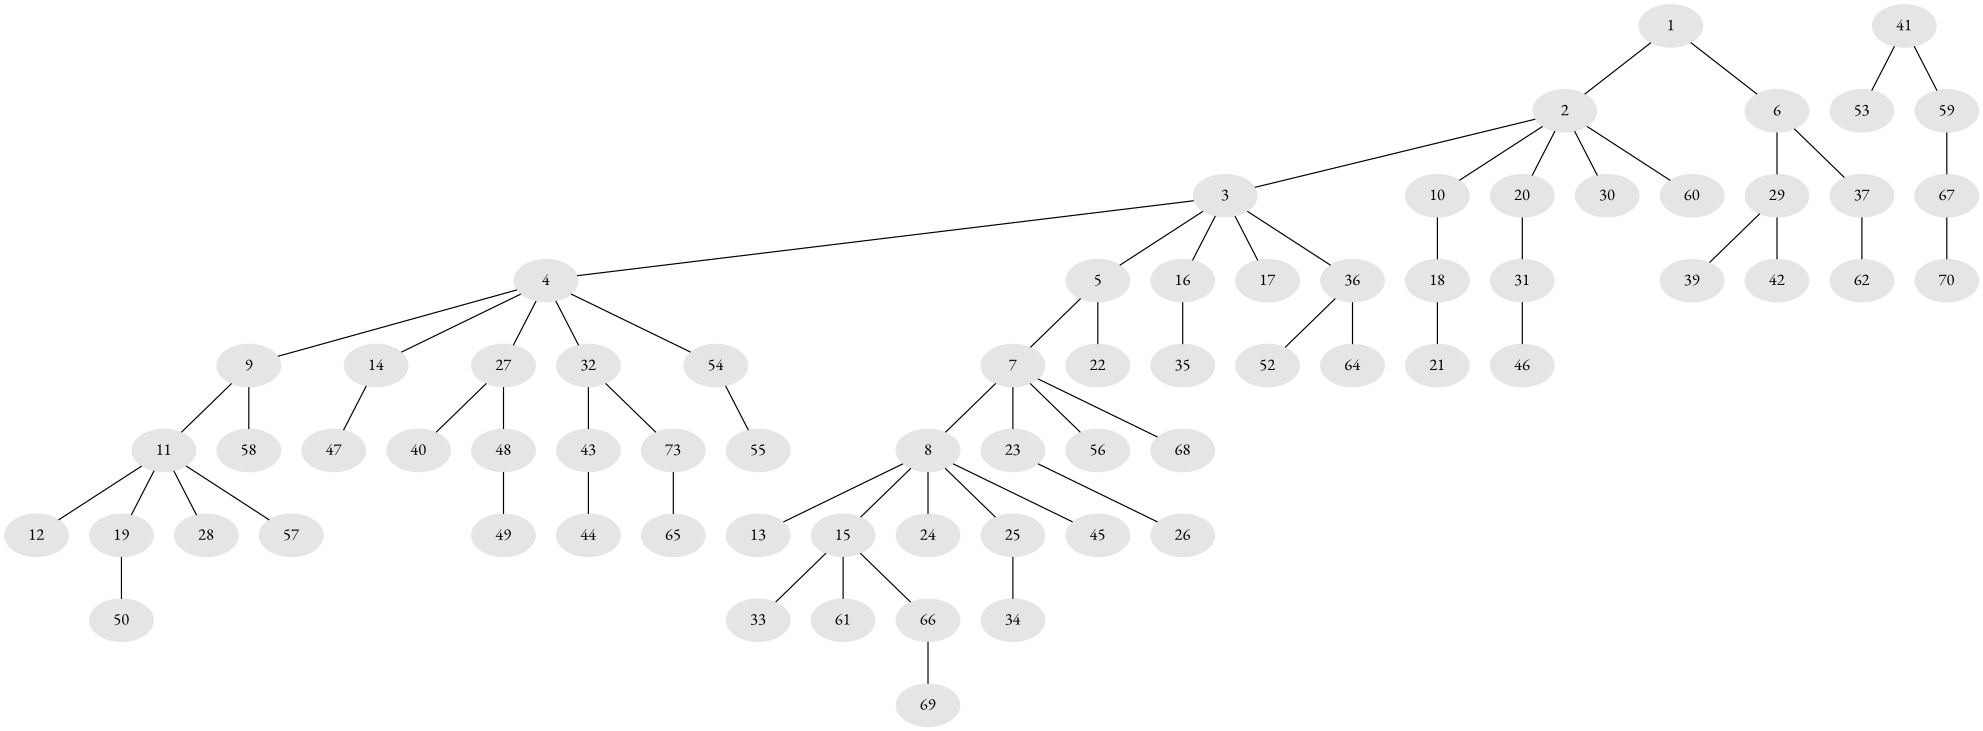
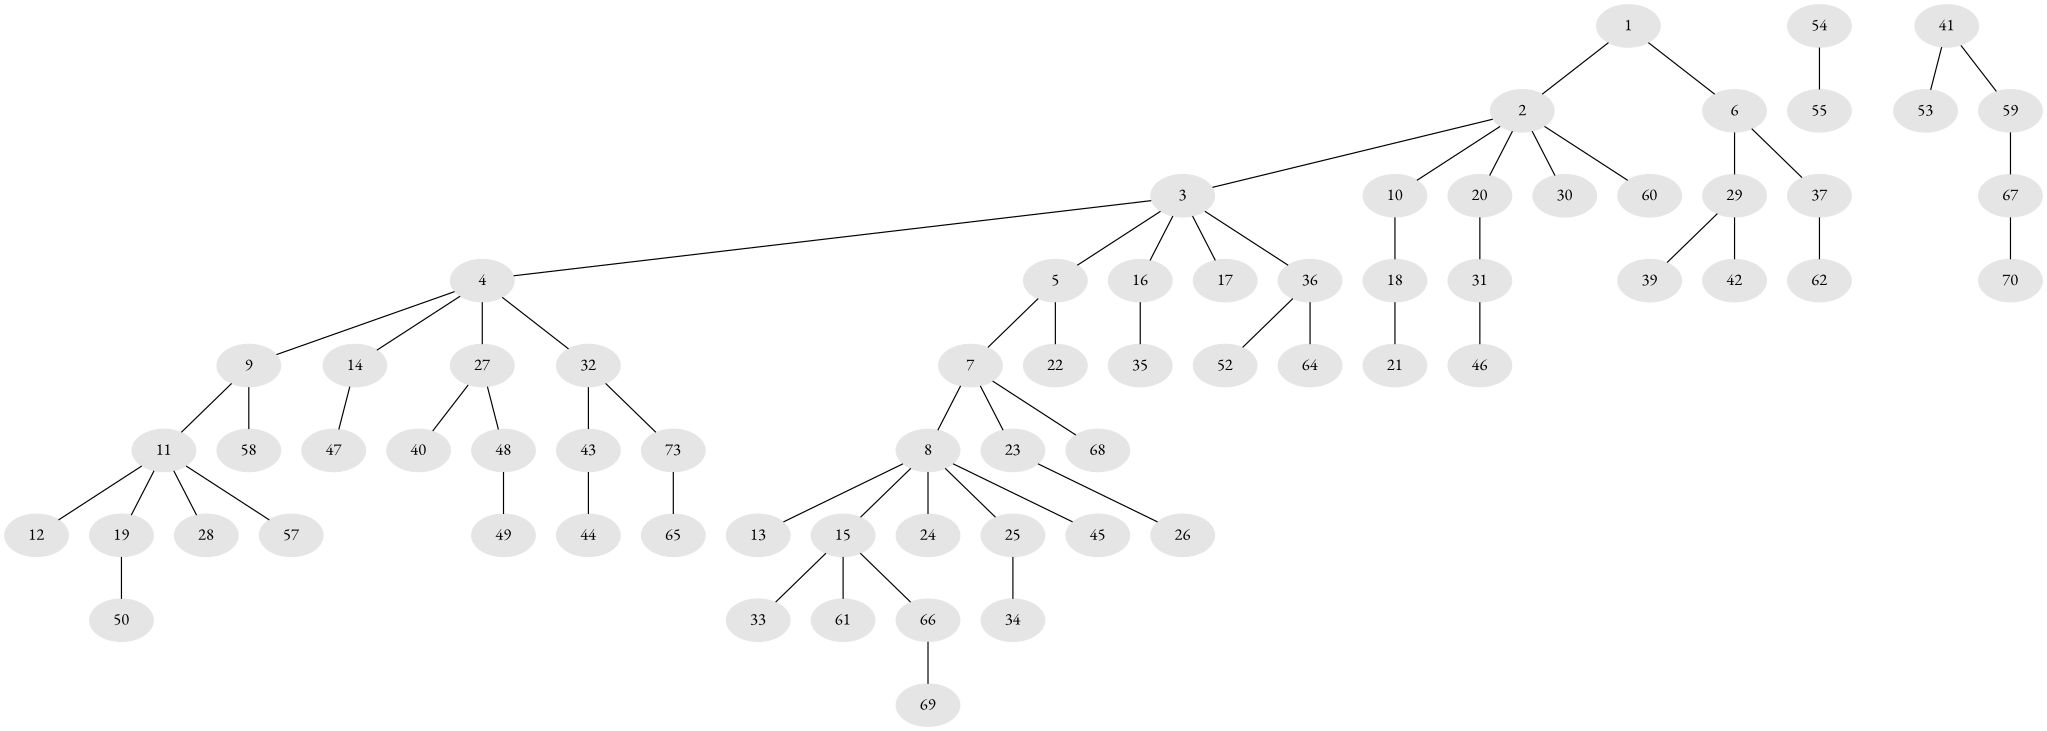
(631, 323) -> none
(1098, 450) -> none
